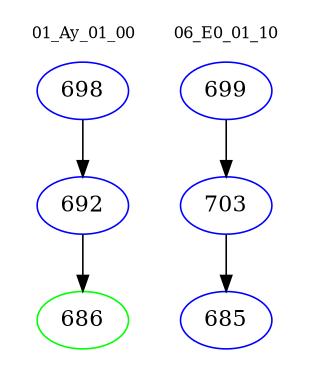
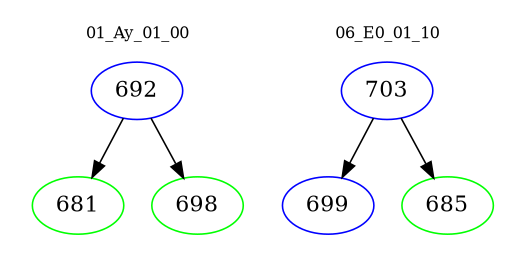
(83, 91) -> (198, 206)
(83, 140) -> (163, 141)
(226, 140) -> (362, 141)
(83, 320) -> (78, 206)
(226, 320) -> (448, 206)
